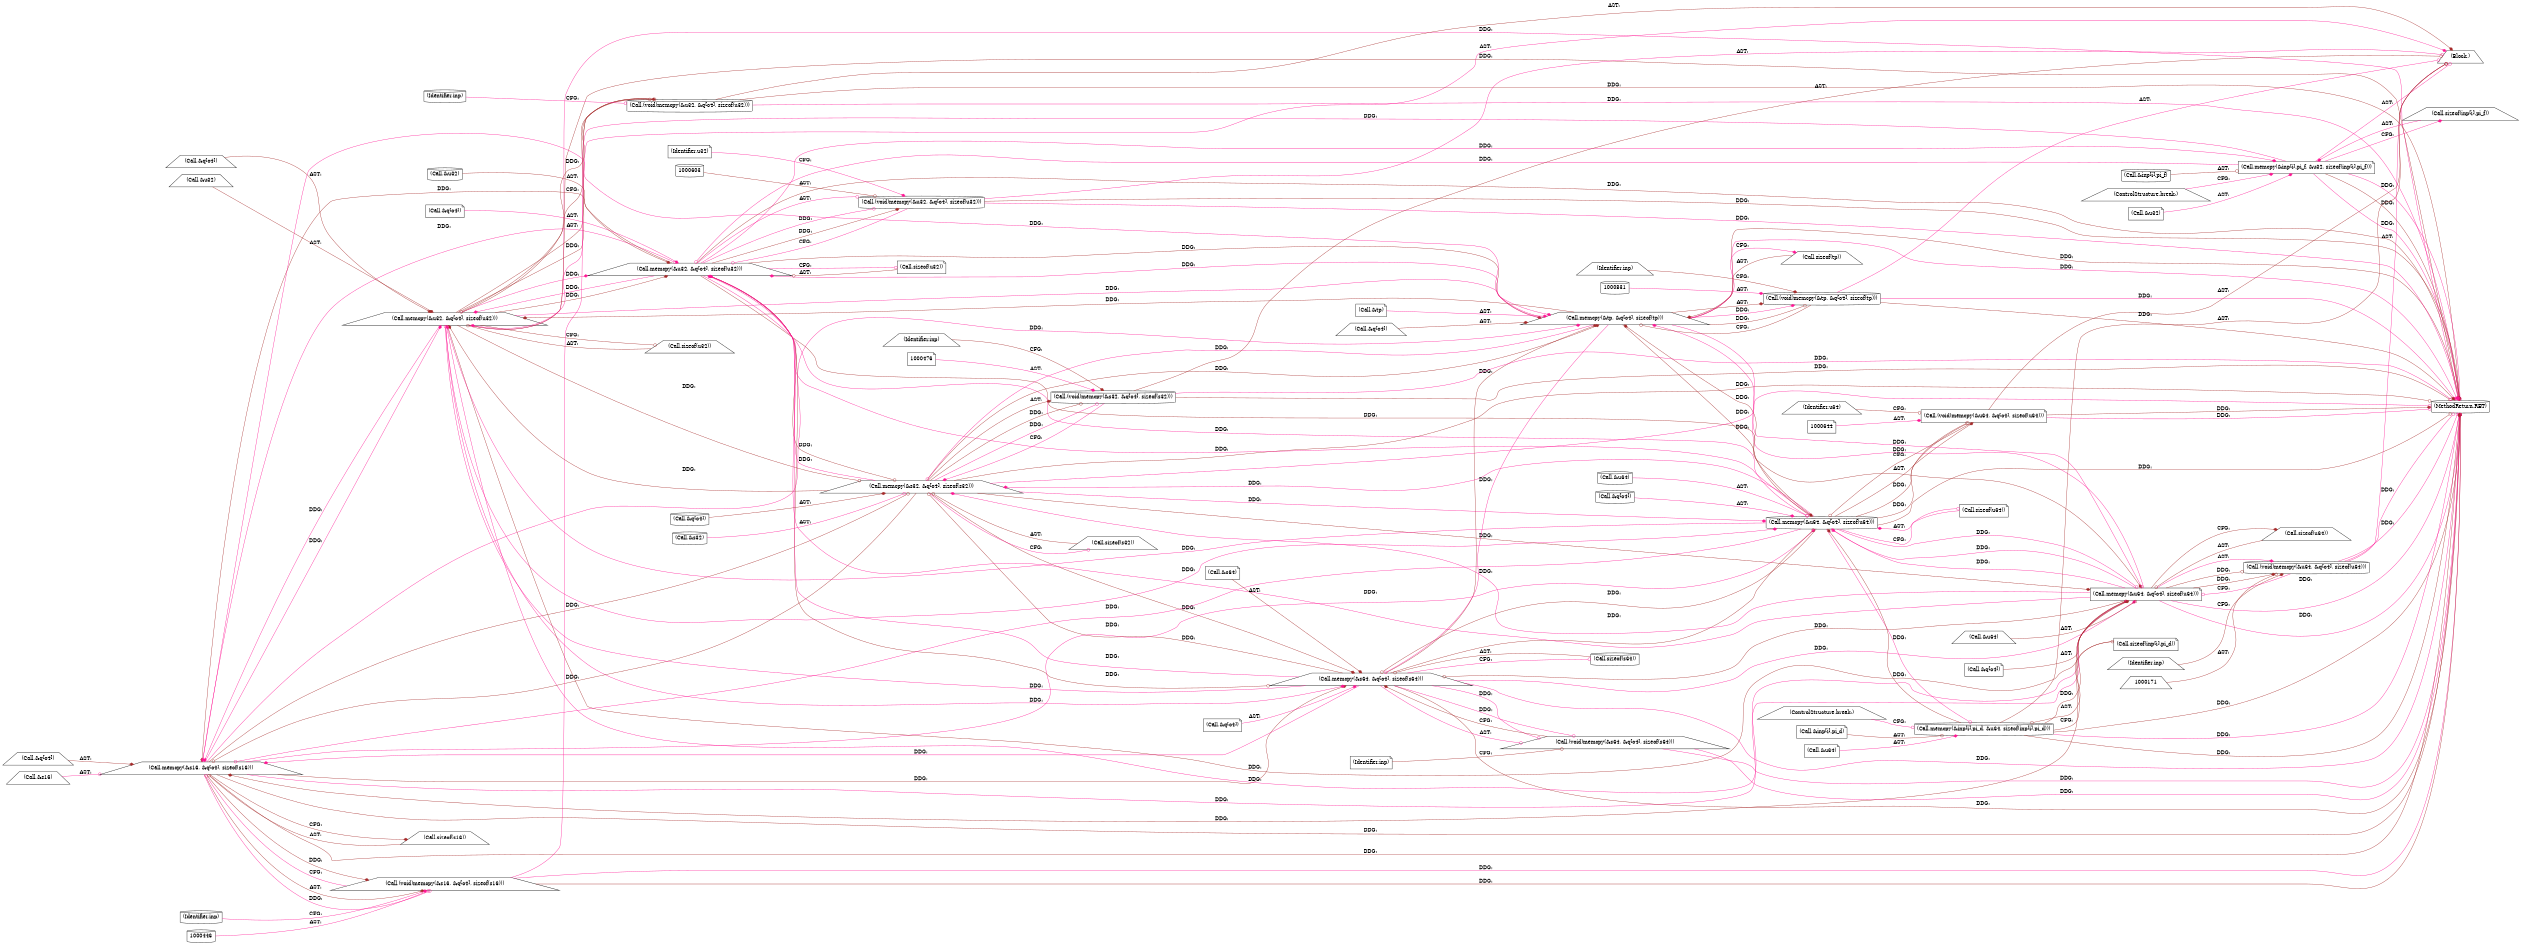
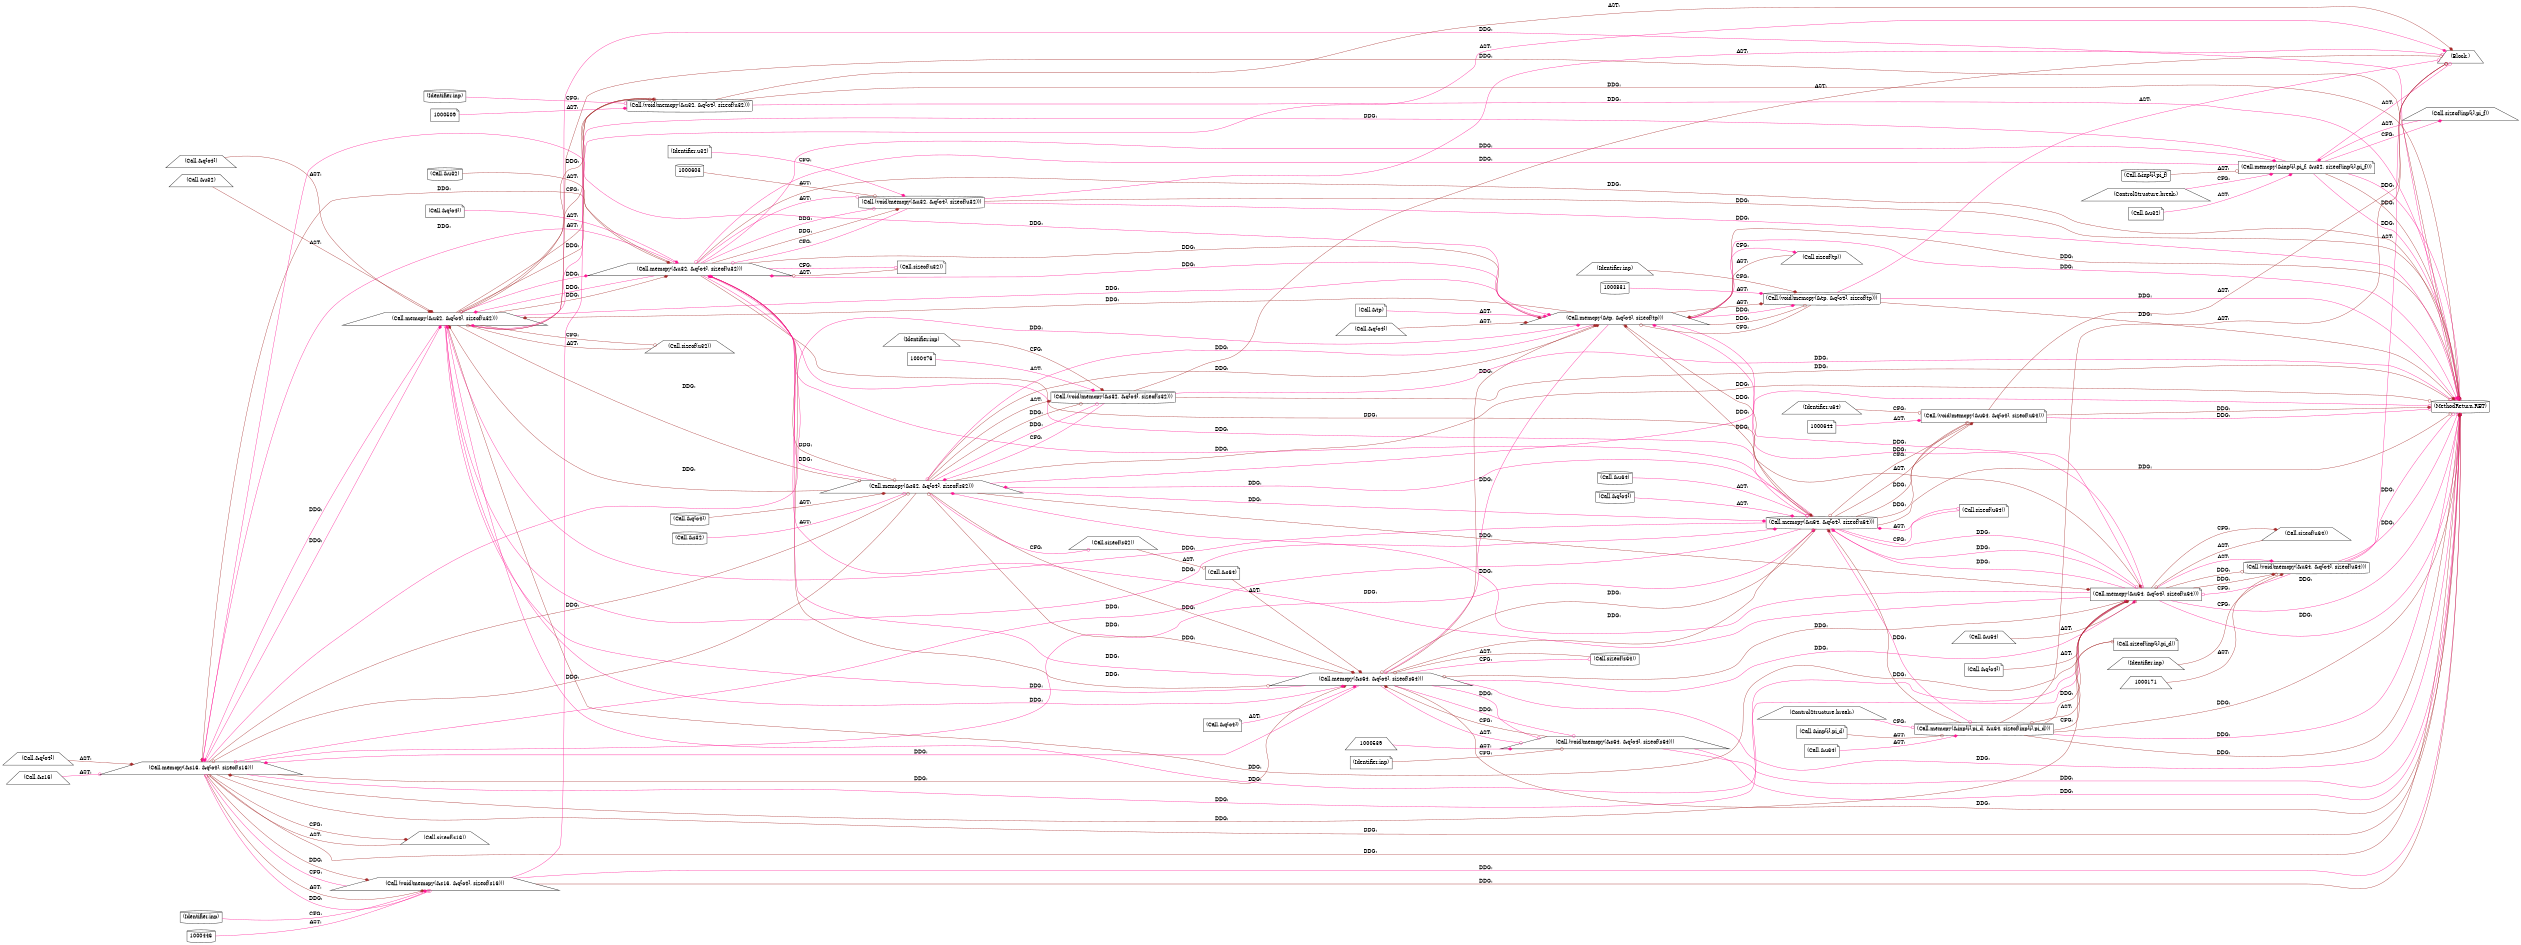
none -> (445, 115)
(1003, 529) -> (1170, 558)
none -> (1371, 744)
